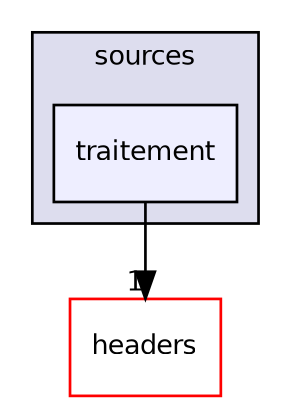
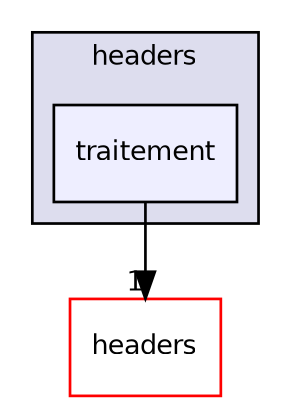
(145, 58) -> (145, 58)
